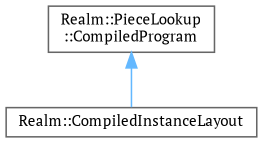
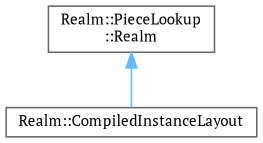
(131, 29) -> (131, 29)
